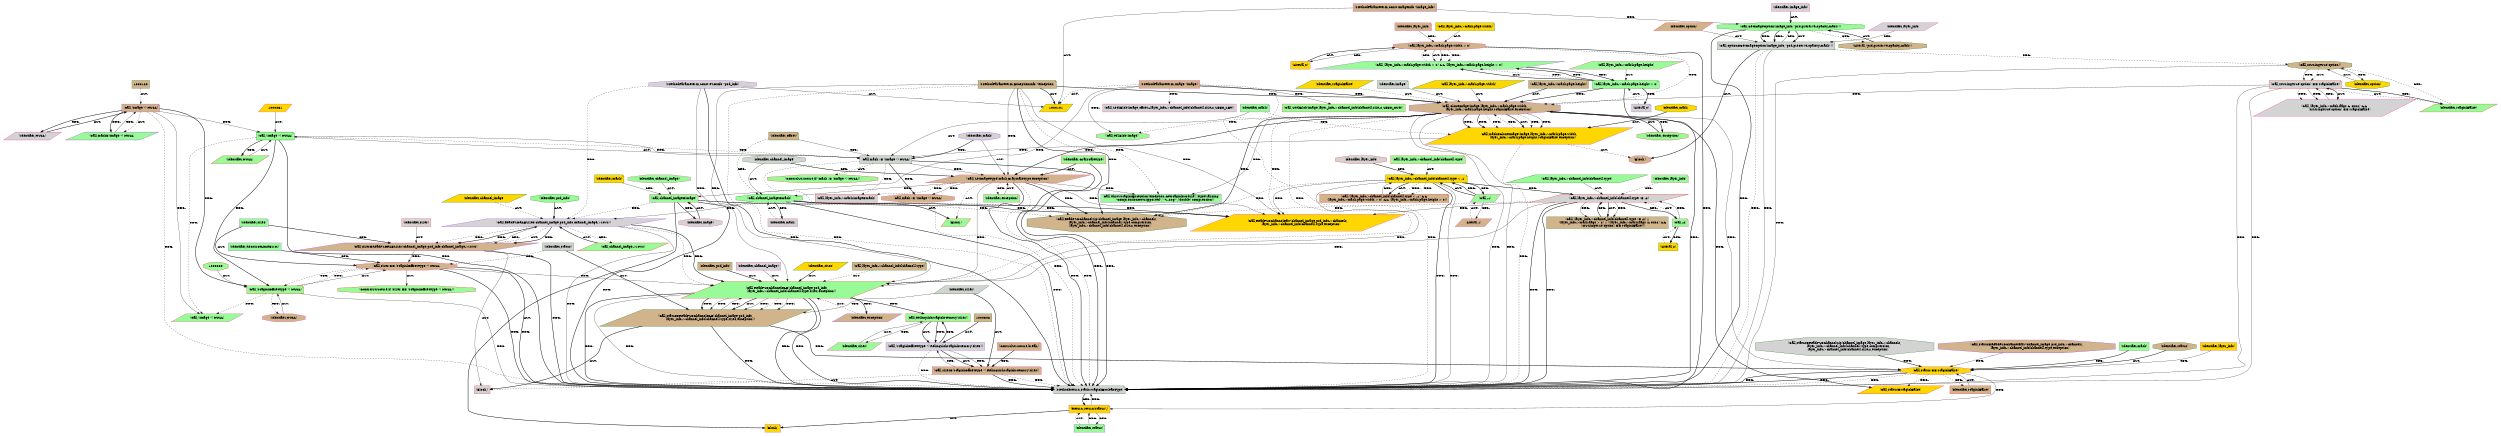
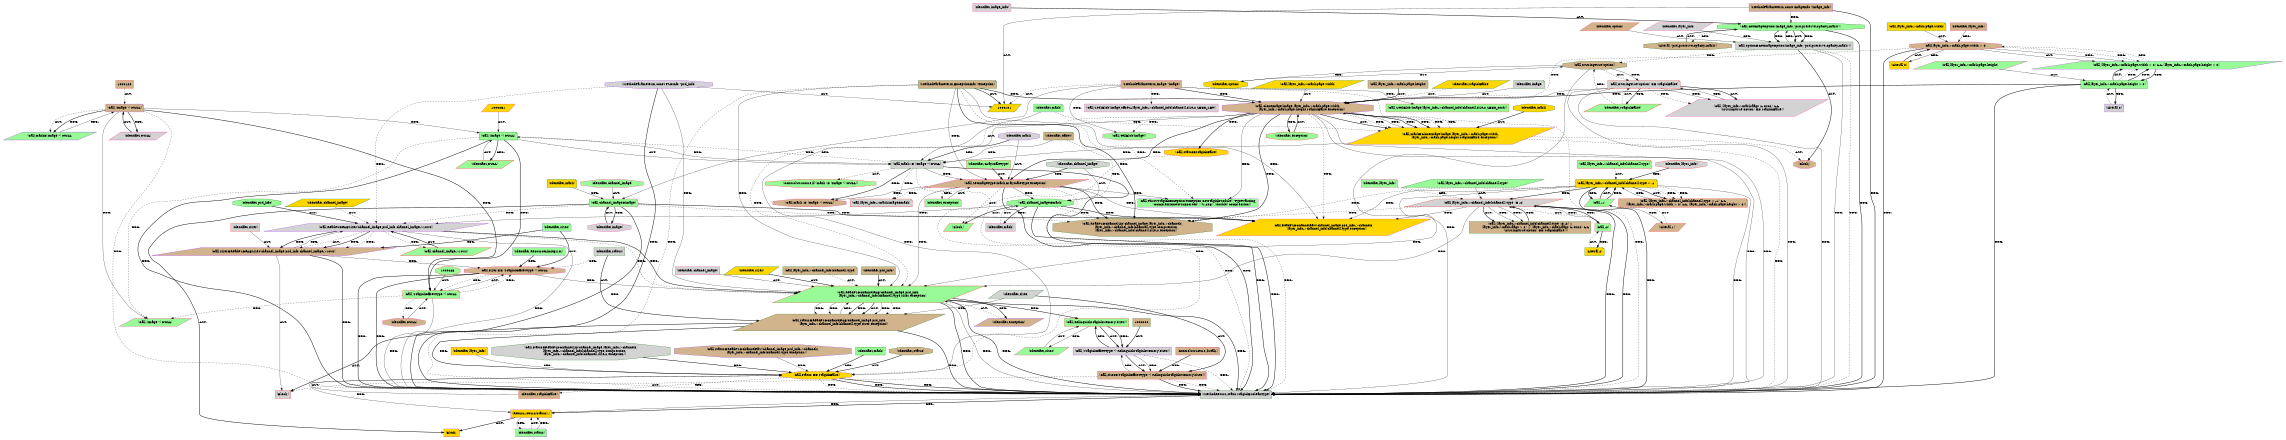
(141, 84) -> (125, 84)
(1474, 223) -> (1667, 227)
(1069, 234) -> (1847, 385)
(407, 290) -> none
(1919, 380) -> (1145, 247)
(1901, 390) -> (1196, 152)
